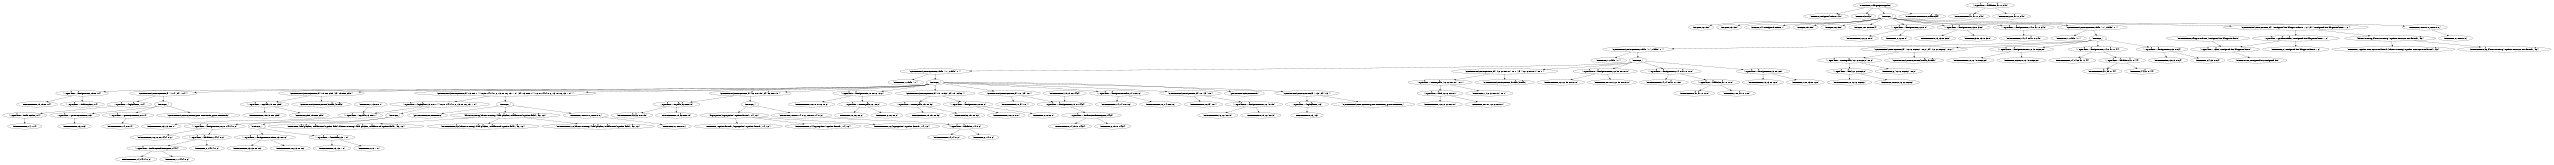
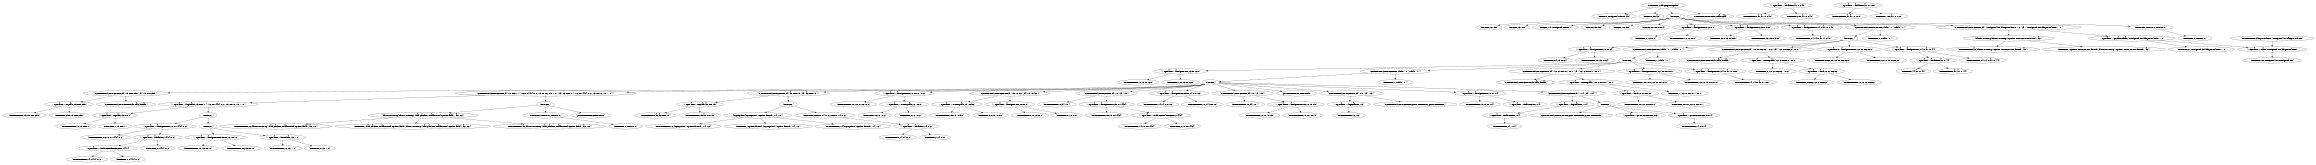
(2102, 71) -> (1953, 71)
(1692, 77) -> none
(1065, 98) -> (1107, 109)
(366, 109) -> (115, 120)
(75, 126) -> none
